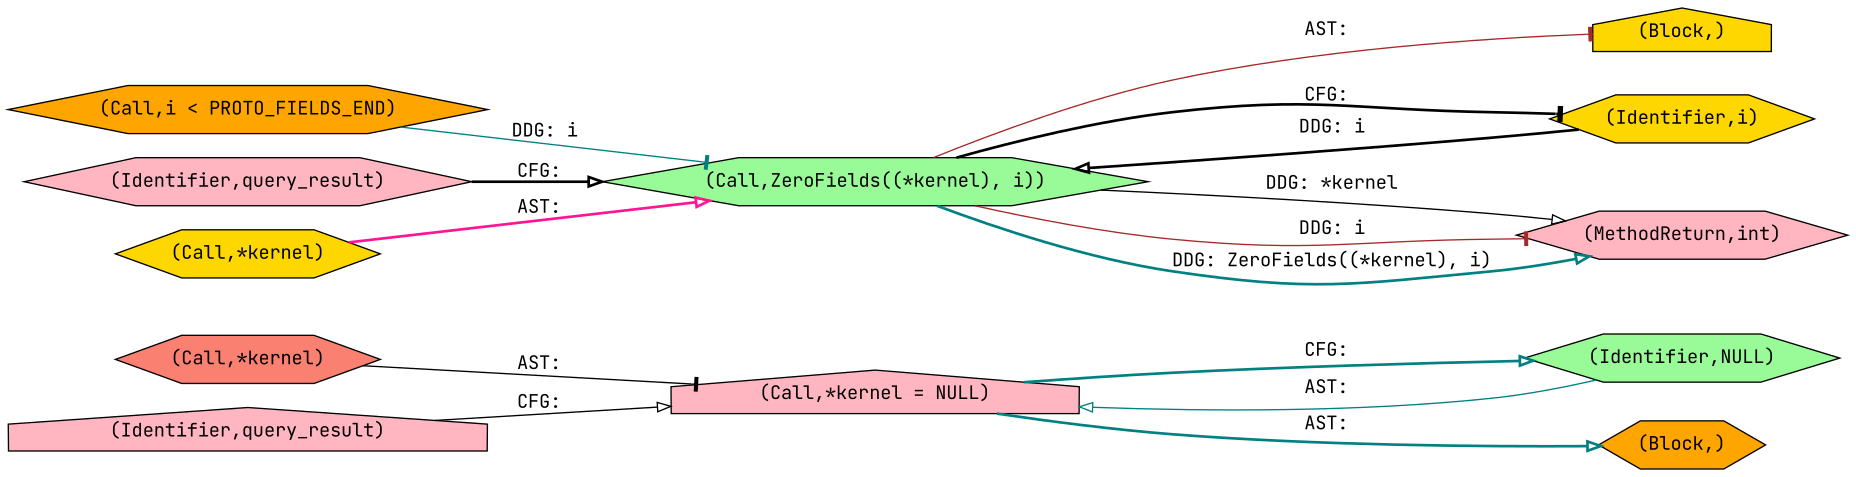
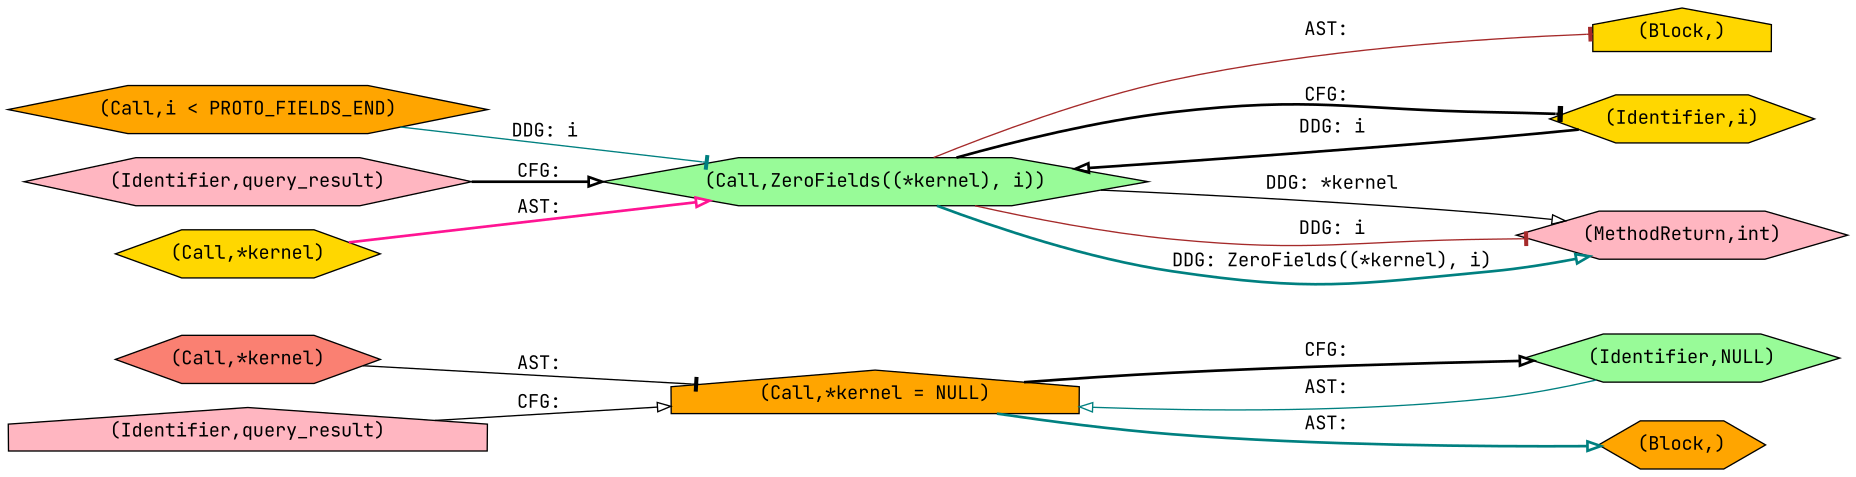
(1272, 368) -> (1272, 368)
(875, 394) -> (875, 394)
